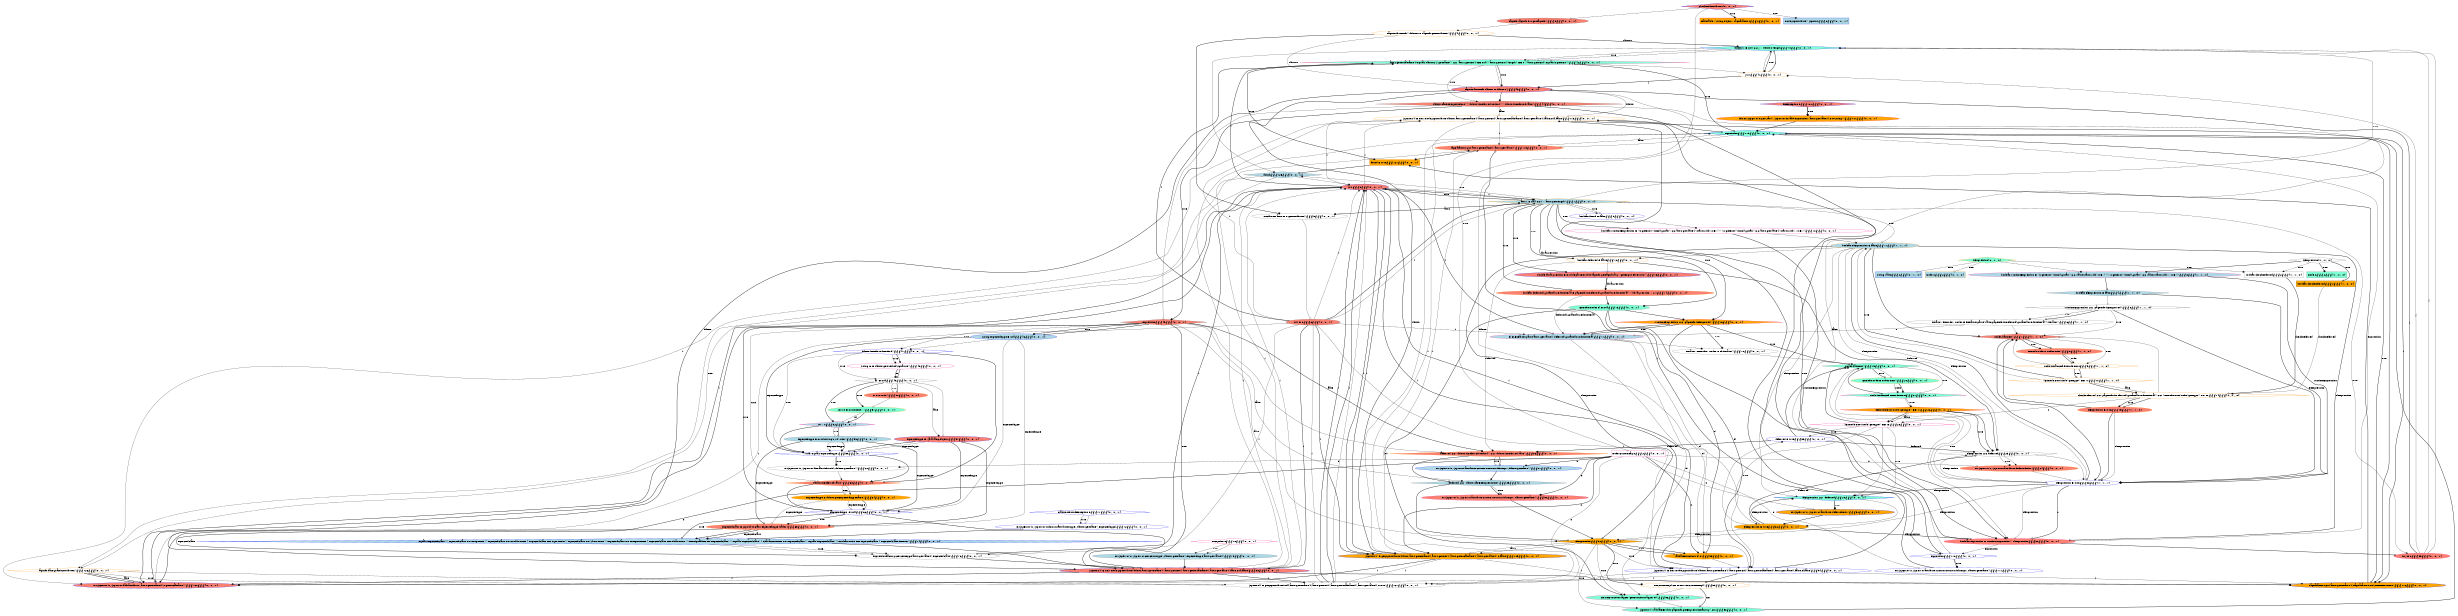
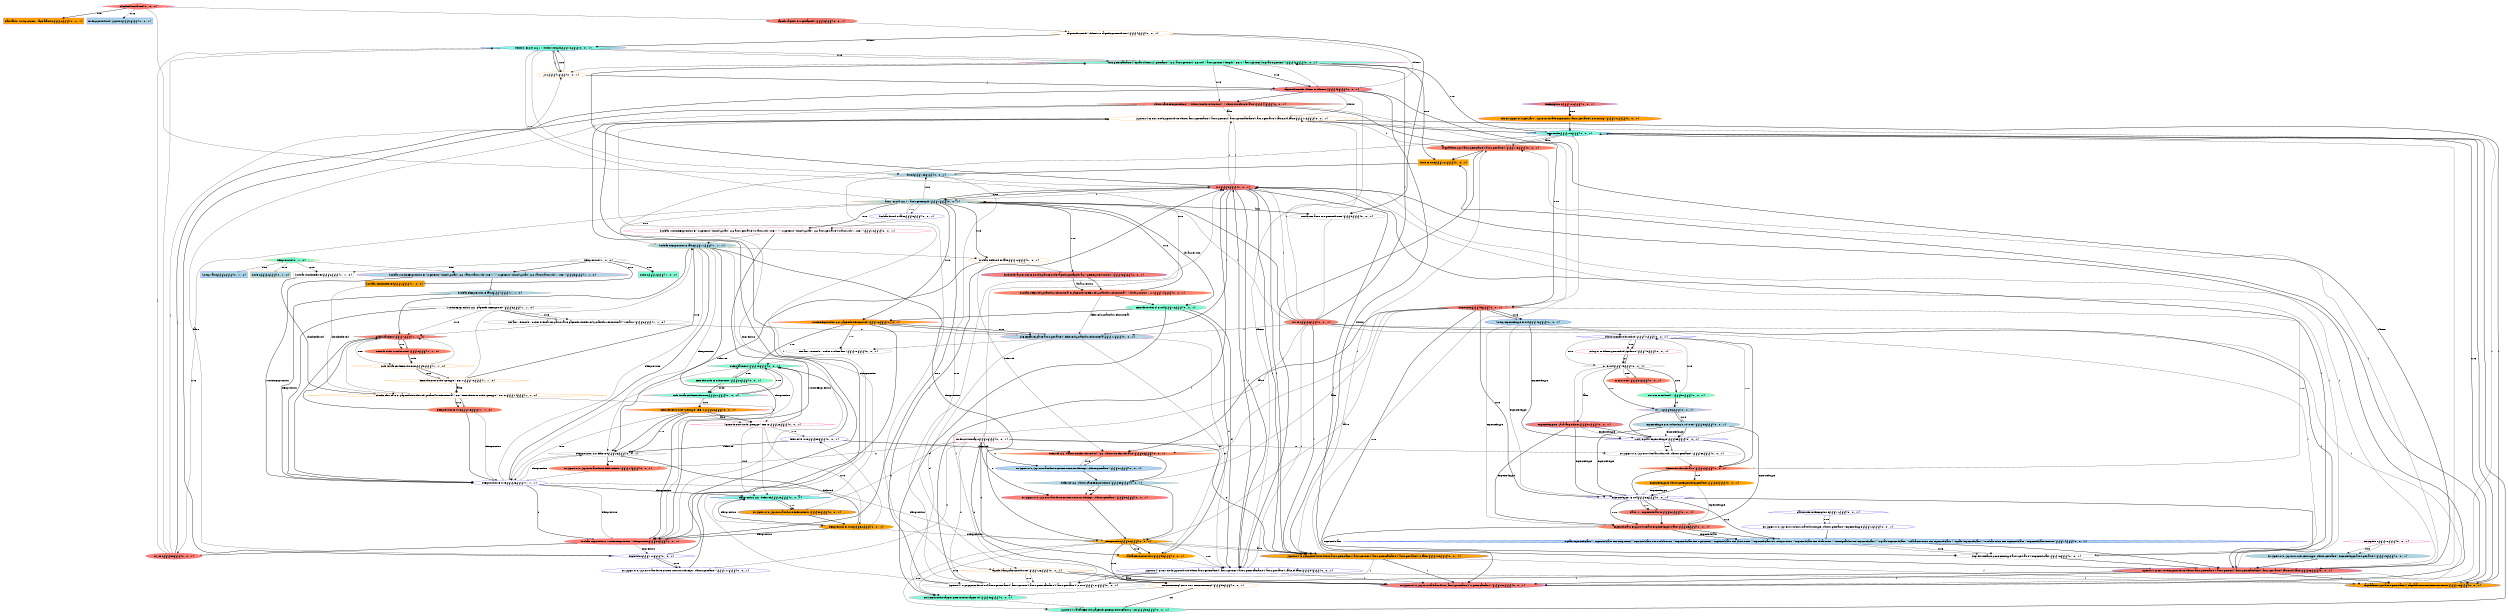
(1718, 6) -> (138, 6)
(1020, 330) -> (1687, 356)
(1940, 472) -> (592, 434)
none -> (1662, 512)
